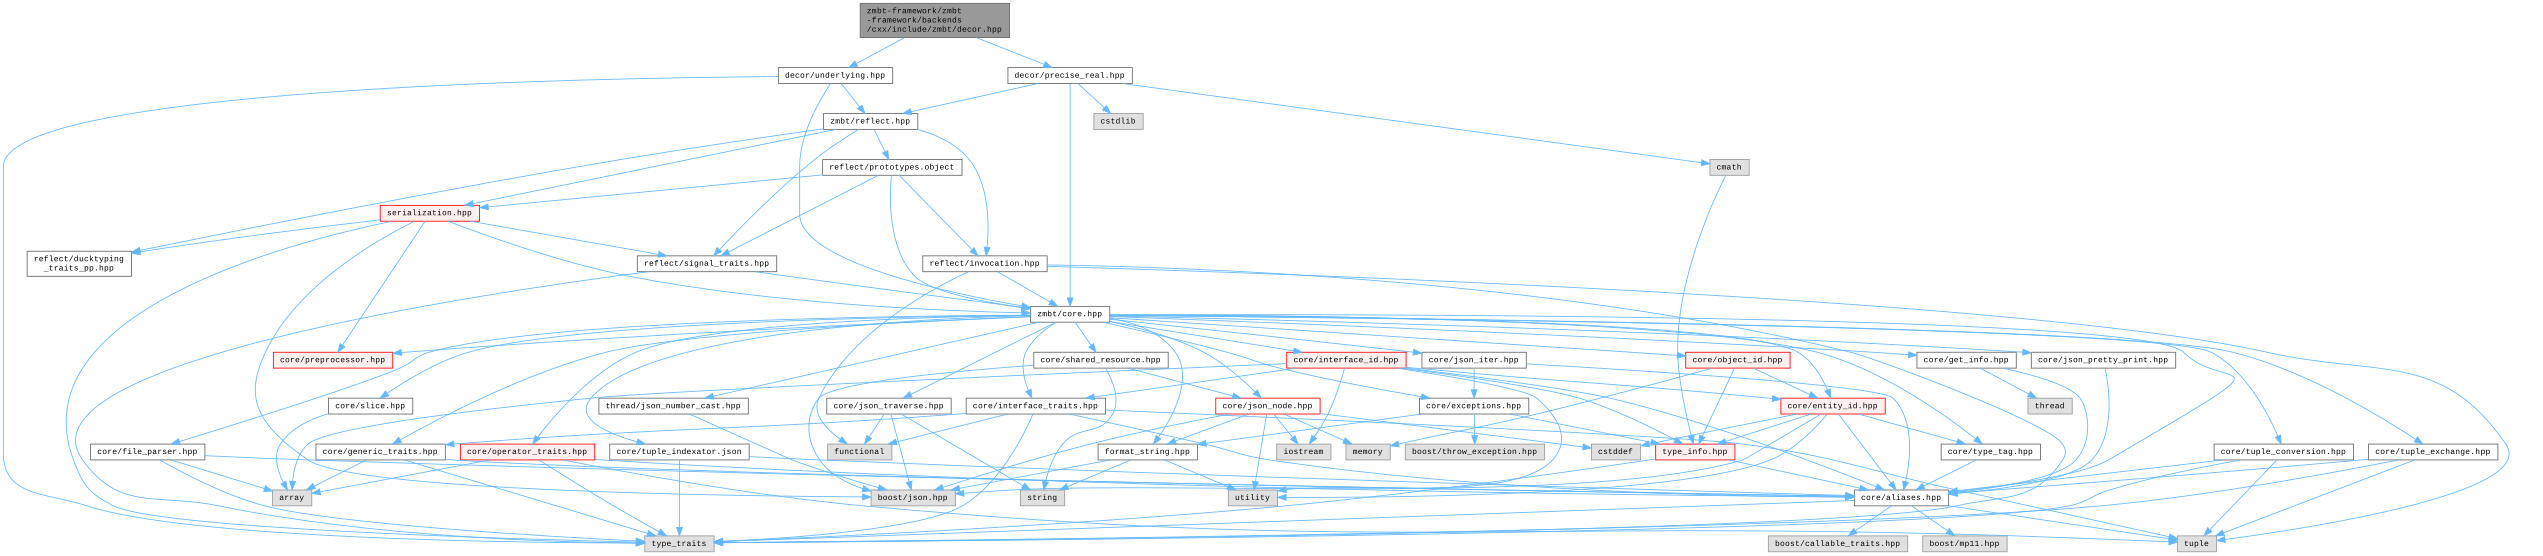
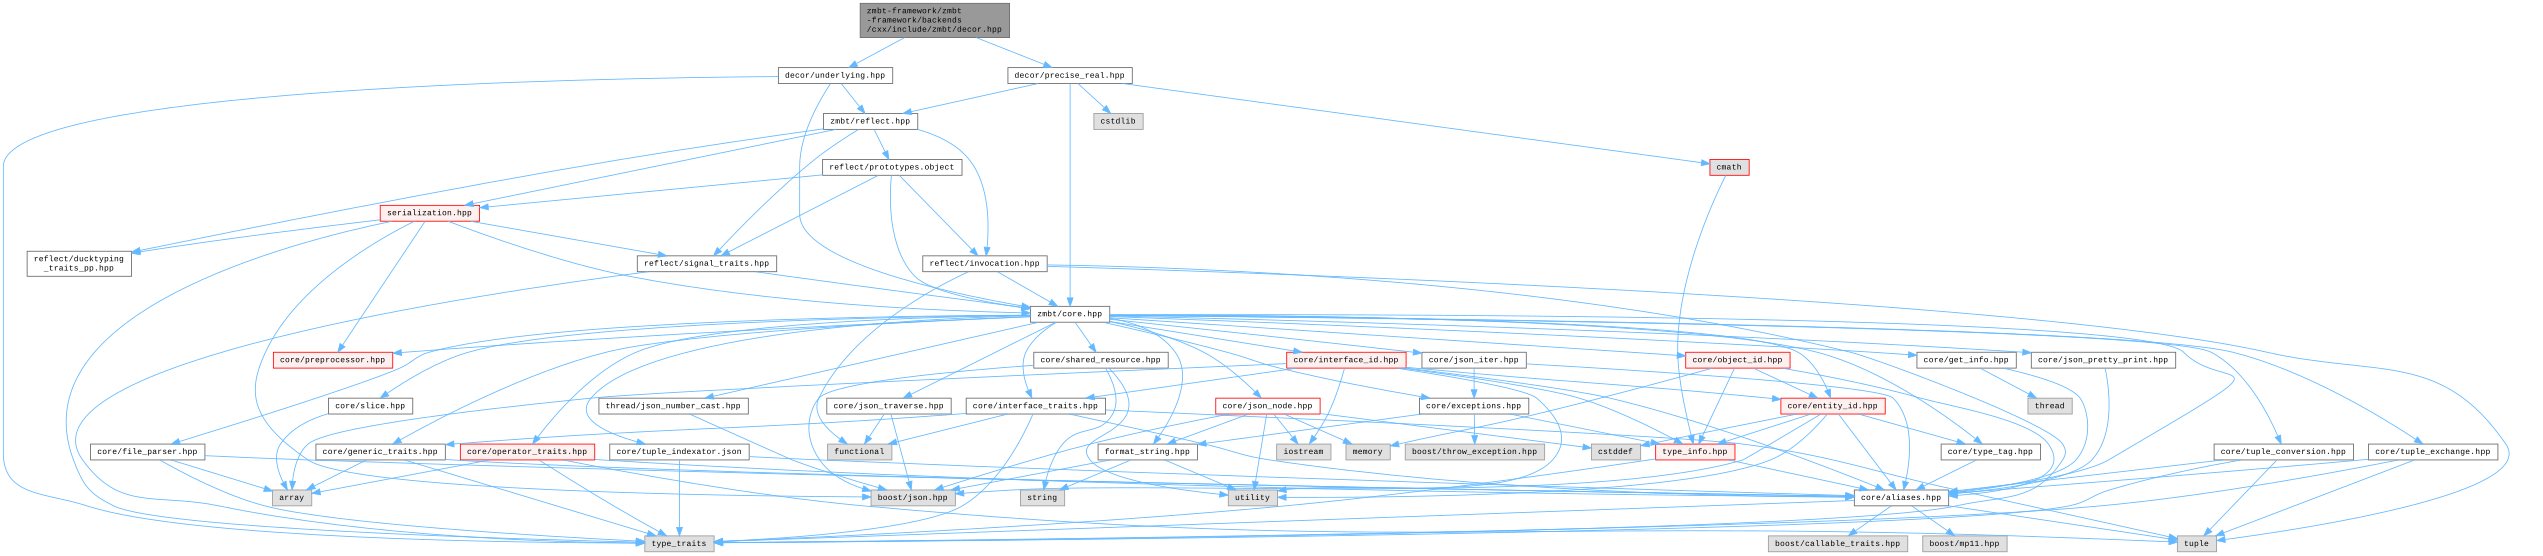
(1730, 167) -> (1730, 167)
(1172, 380) -> (1088, 457)
none -> (1979, 412)
(962, 450) -> none
